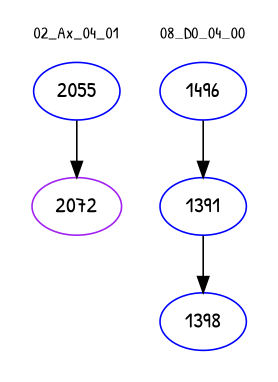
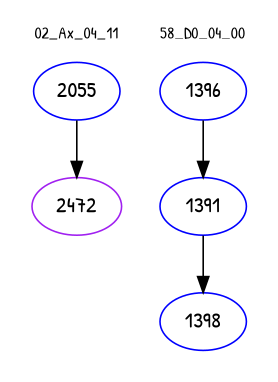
(77, 34) -> (77, 34)
(203, 34) -> (203, 34)
(203, 91) -> (203, 91)
(77, 206) -> (77, 206)
